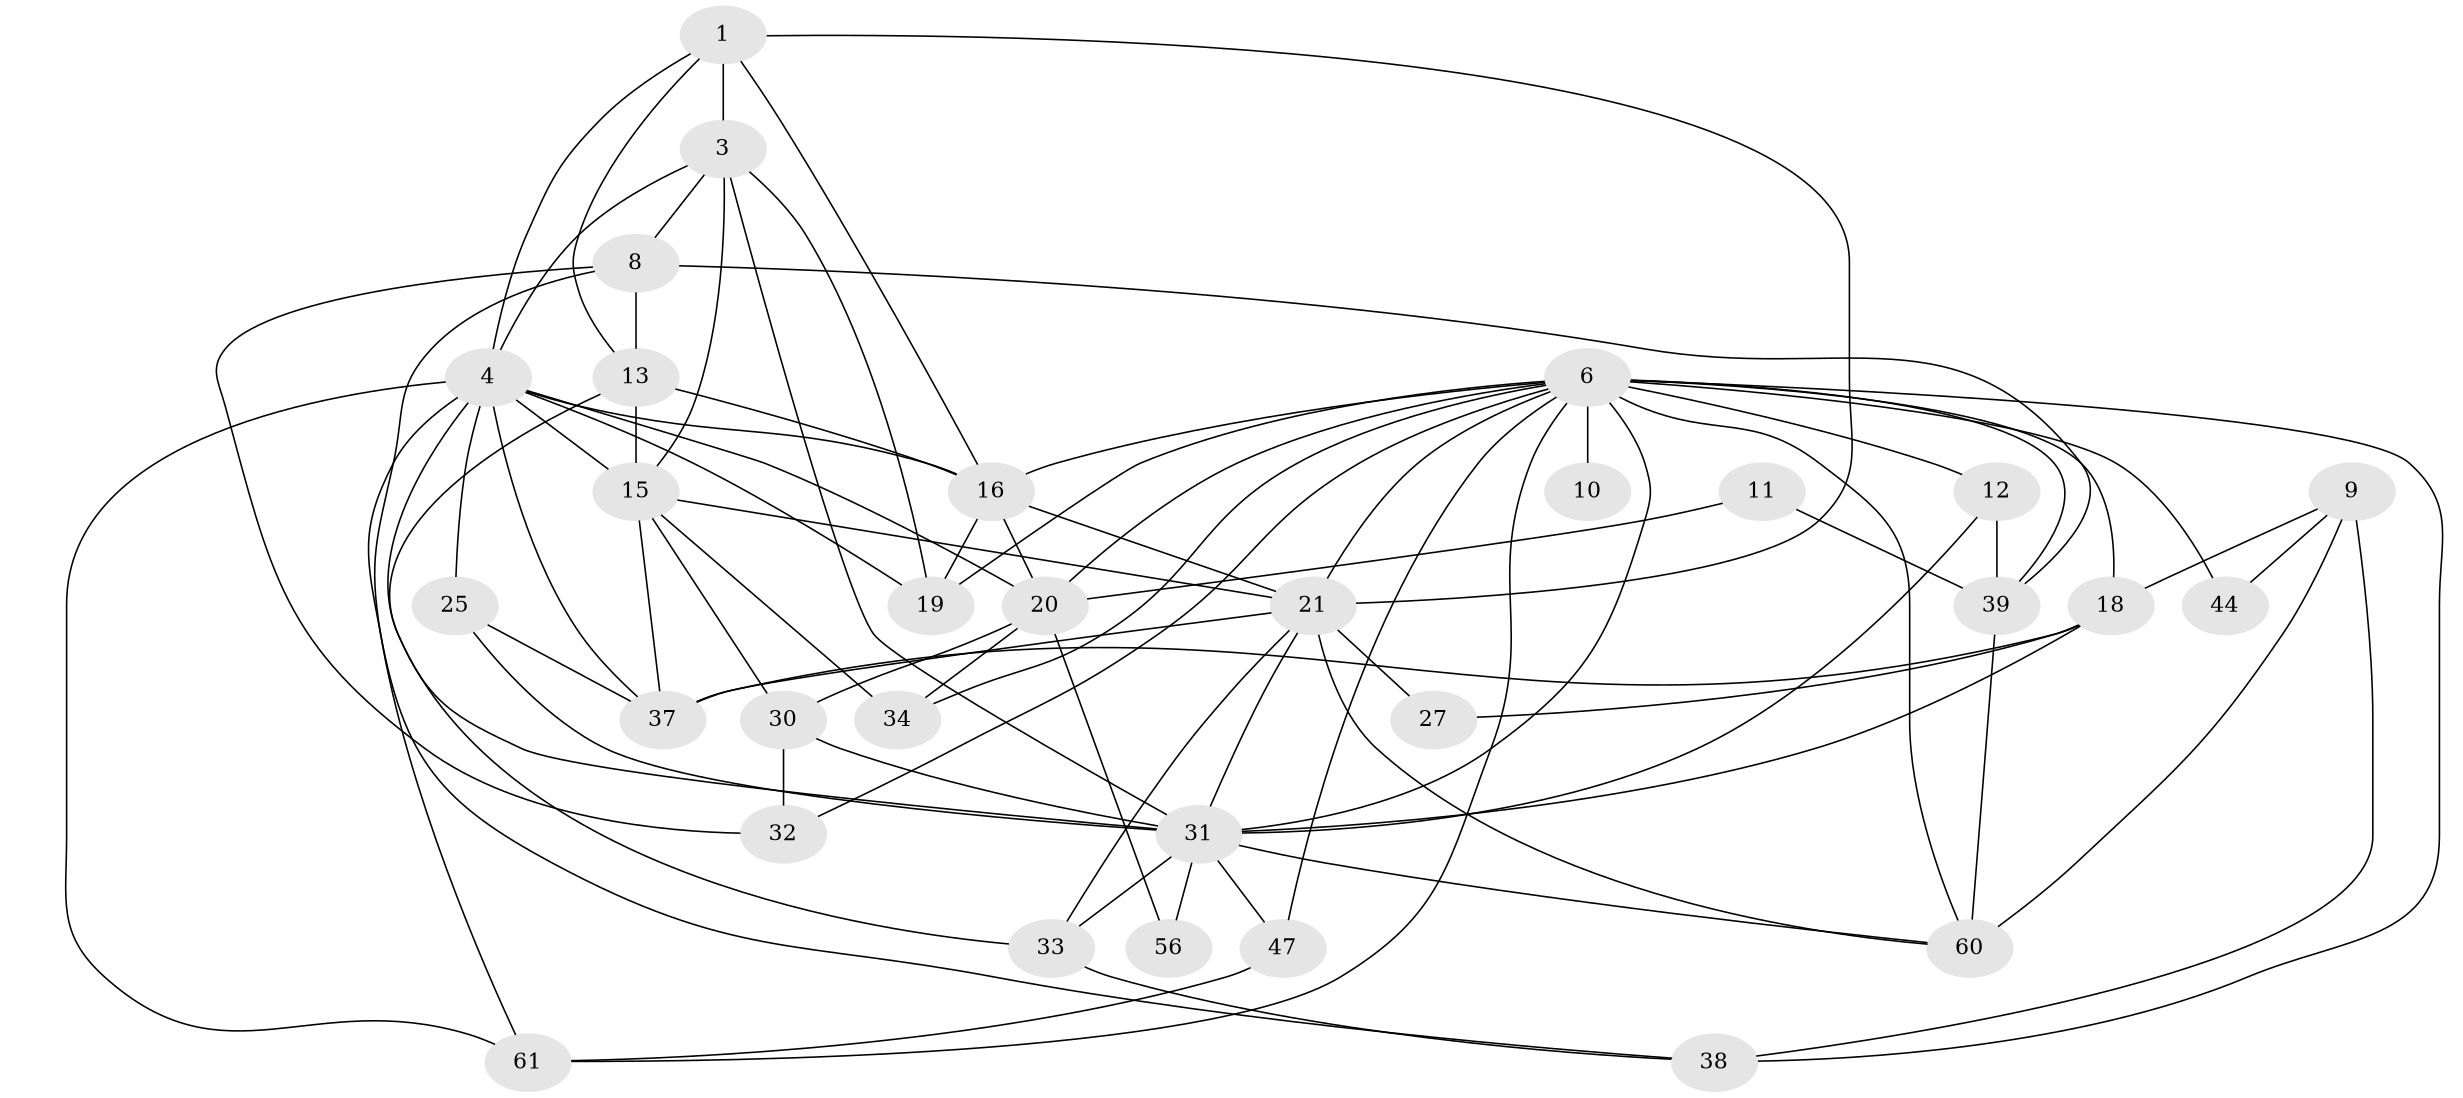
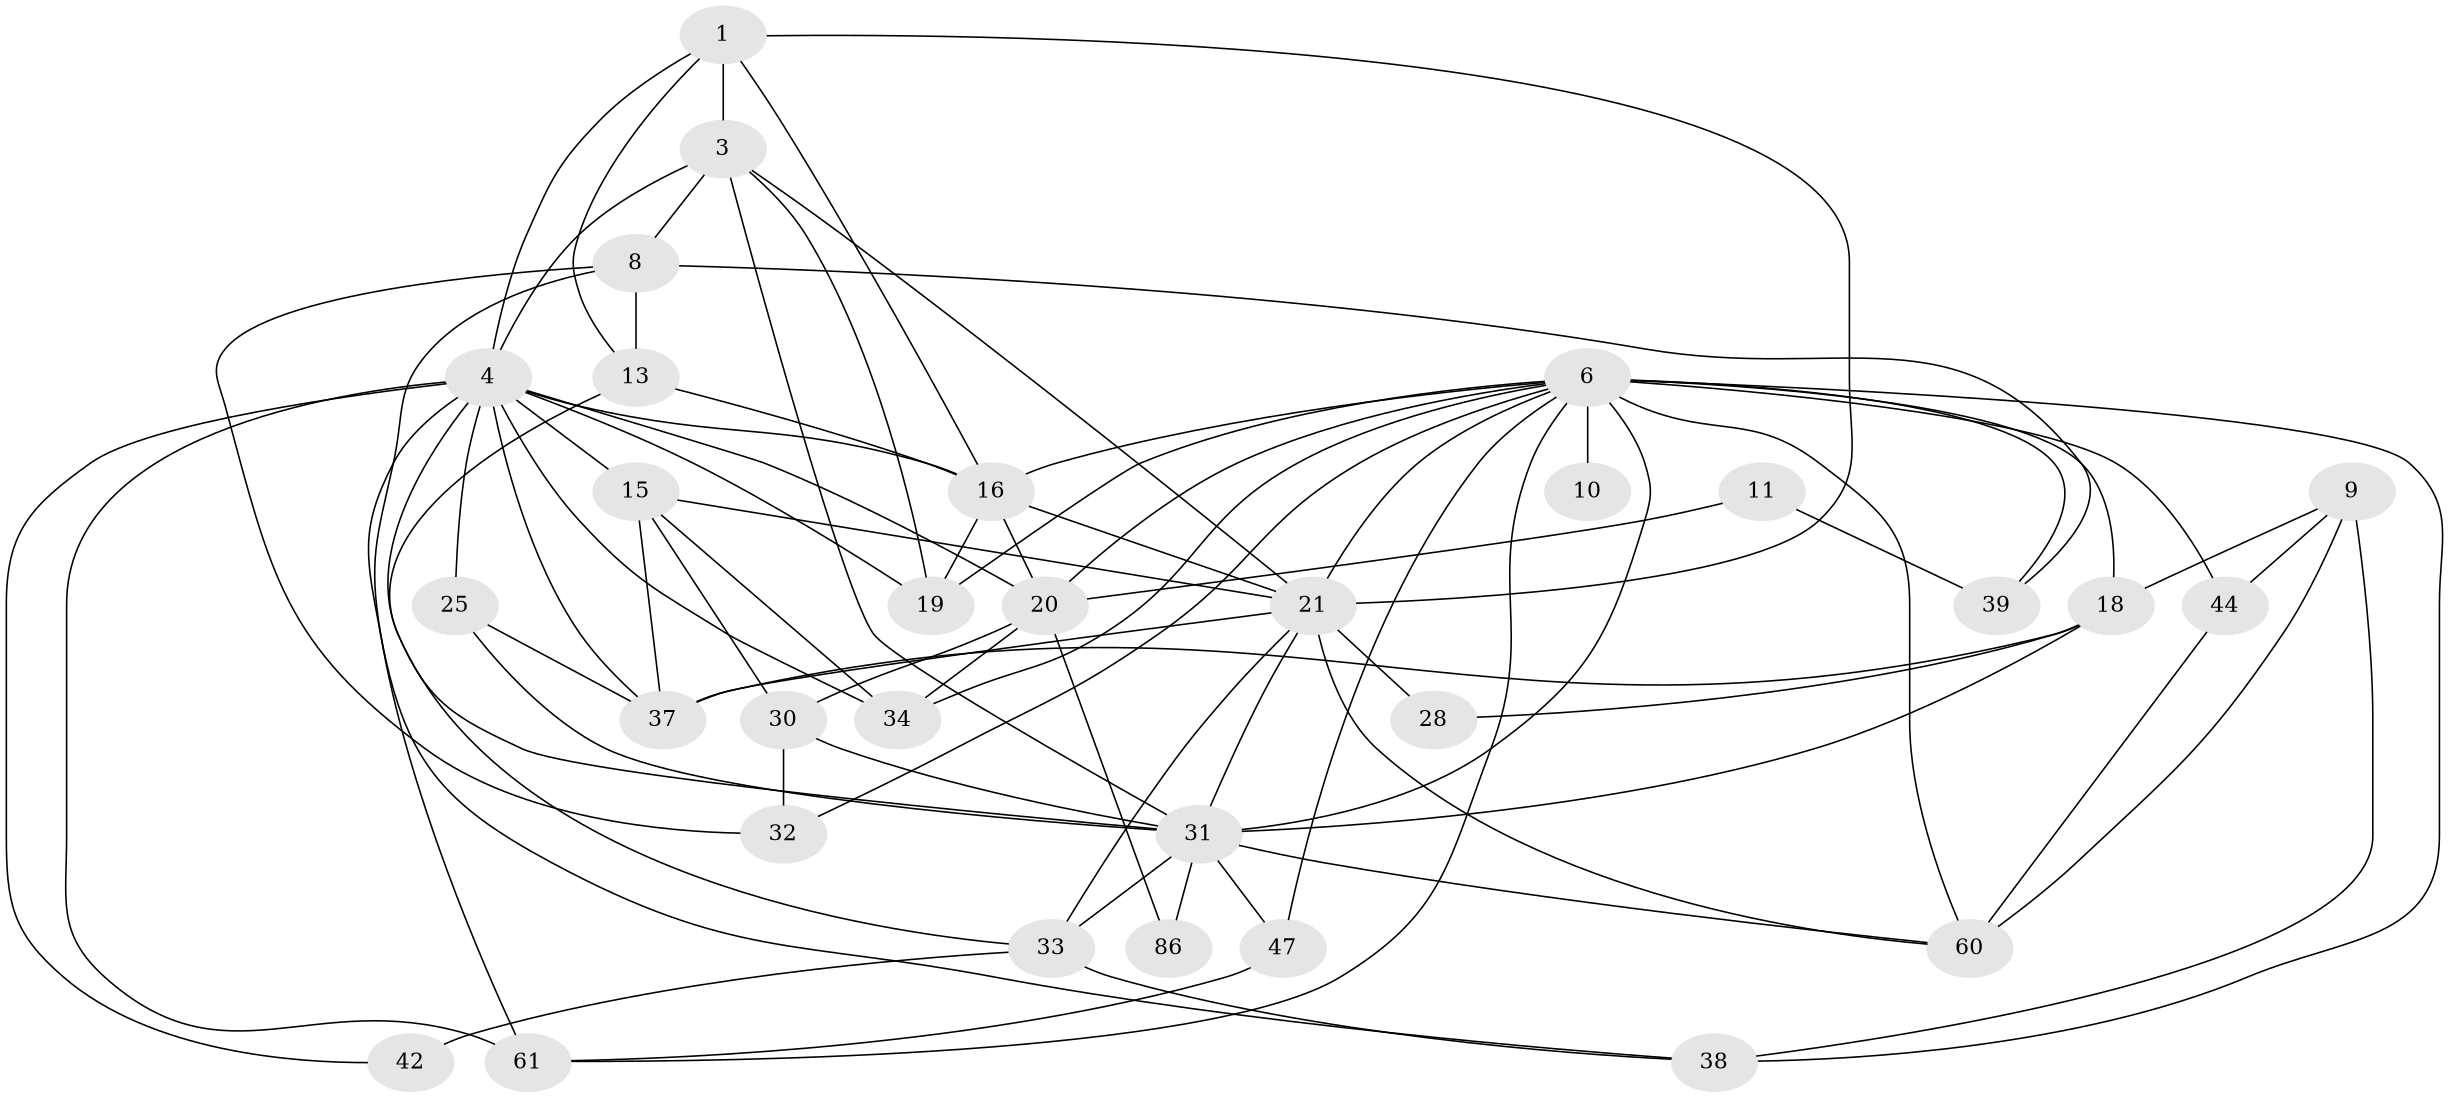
(713, 328) -> (1023, 373)
(636, 447) -> none
(1997, 492) -> none
none -> (663, 594)
(1434, 720) -> (1434, 720)
(1983, 777) -> (2098, 777)
(1169, 948) -> (1169, 948)
none -> (411, 1063)
